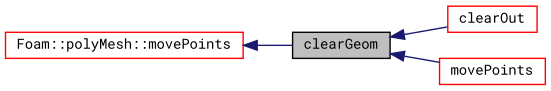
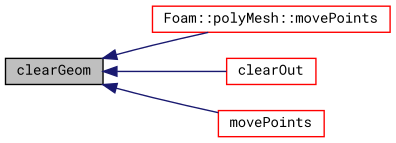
(275, 45) -> (162, 43)
